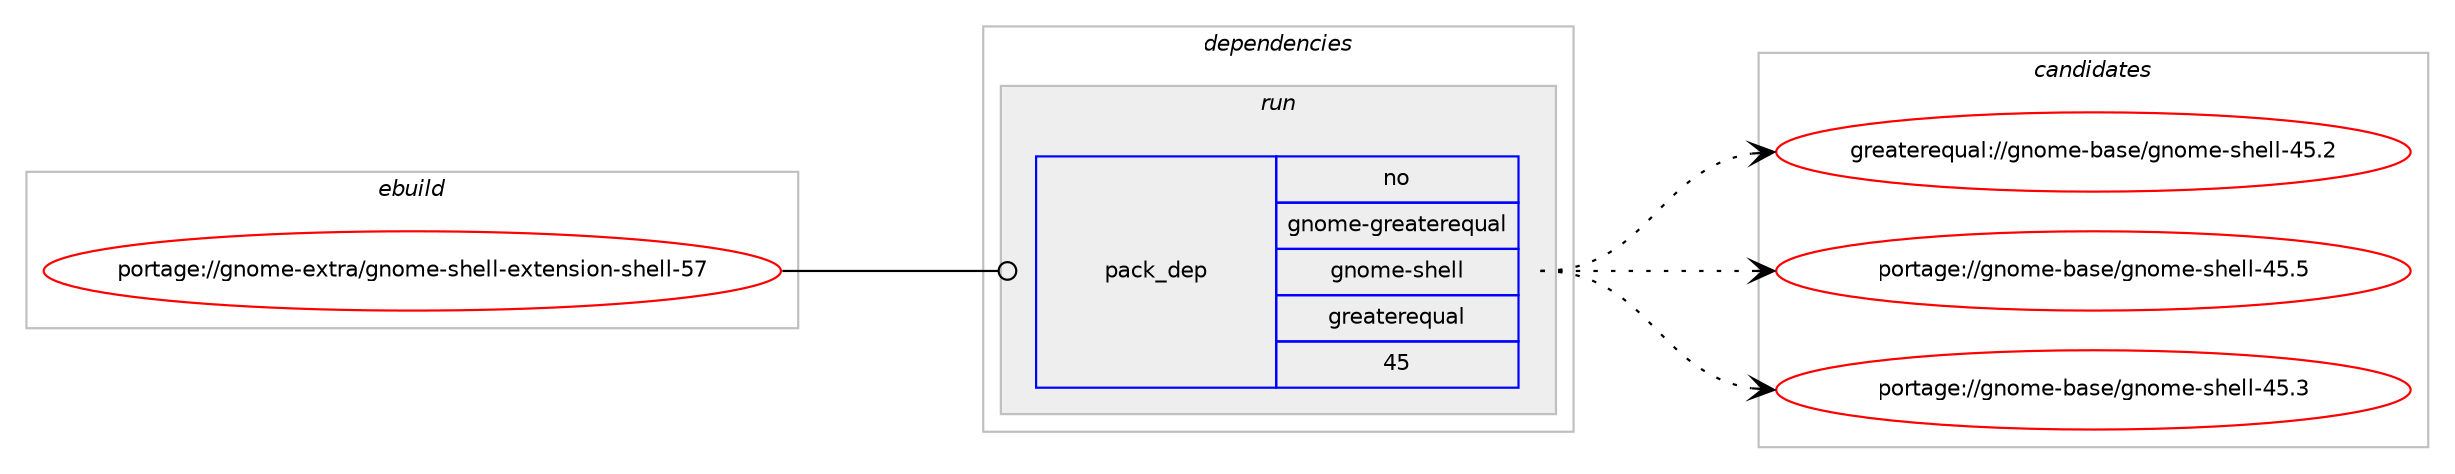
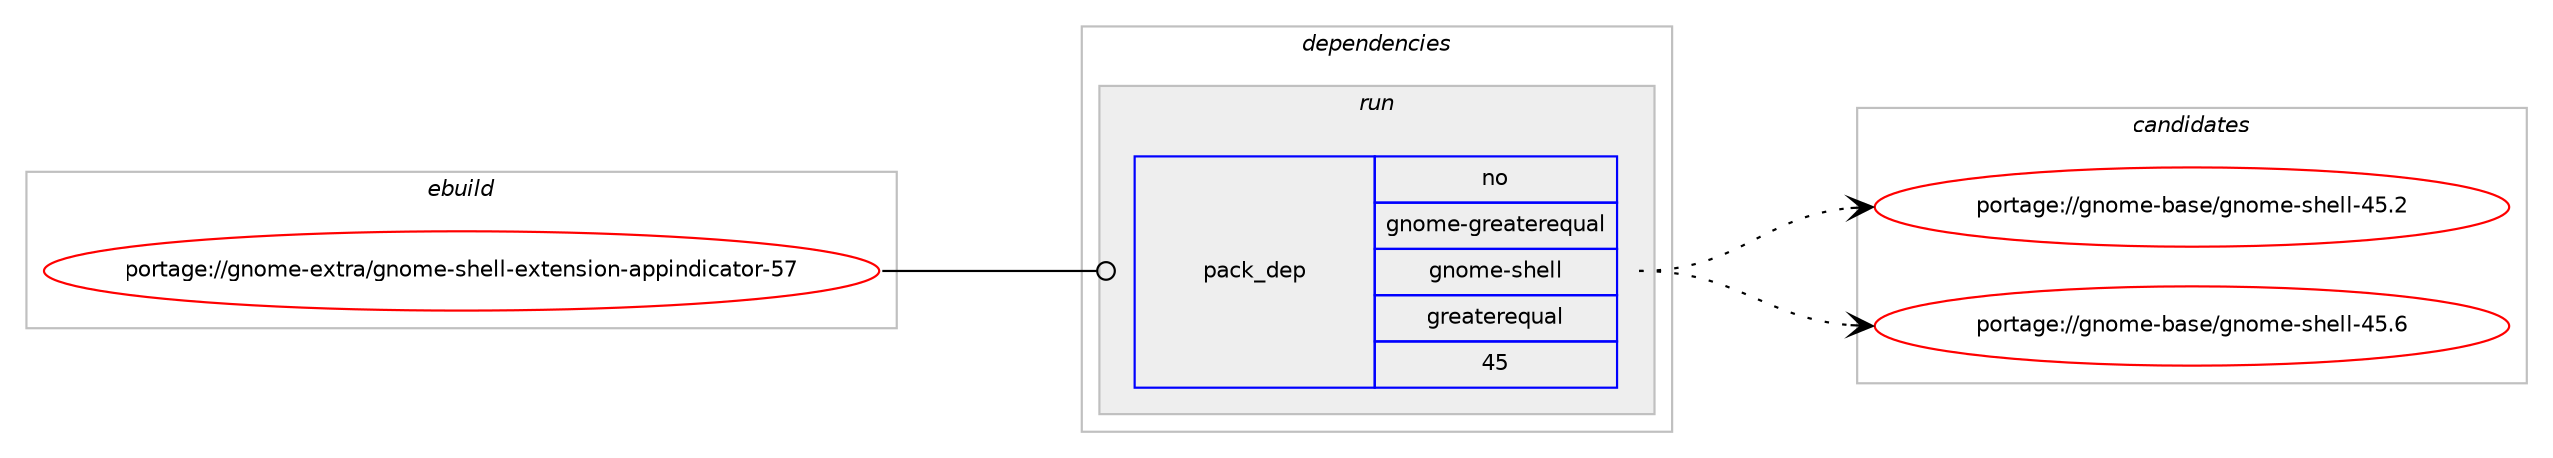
(2093, 152) -> (2192, 207)
(412, 271) -> (462, 271)
(2093, 271) -> none
(2093, 390) -> (2192, 326)
